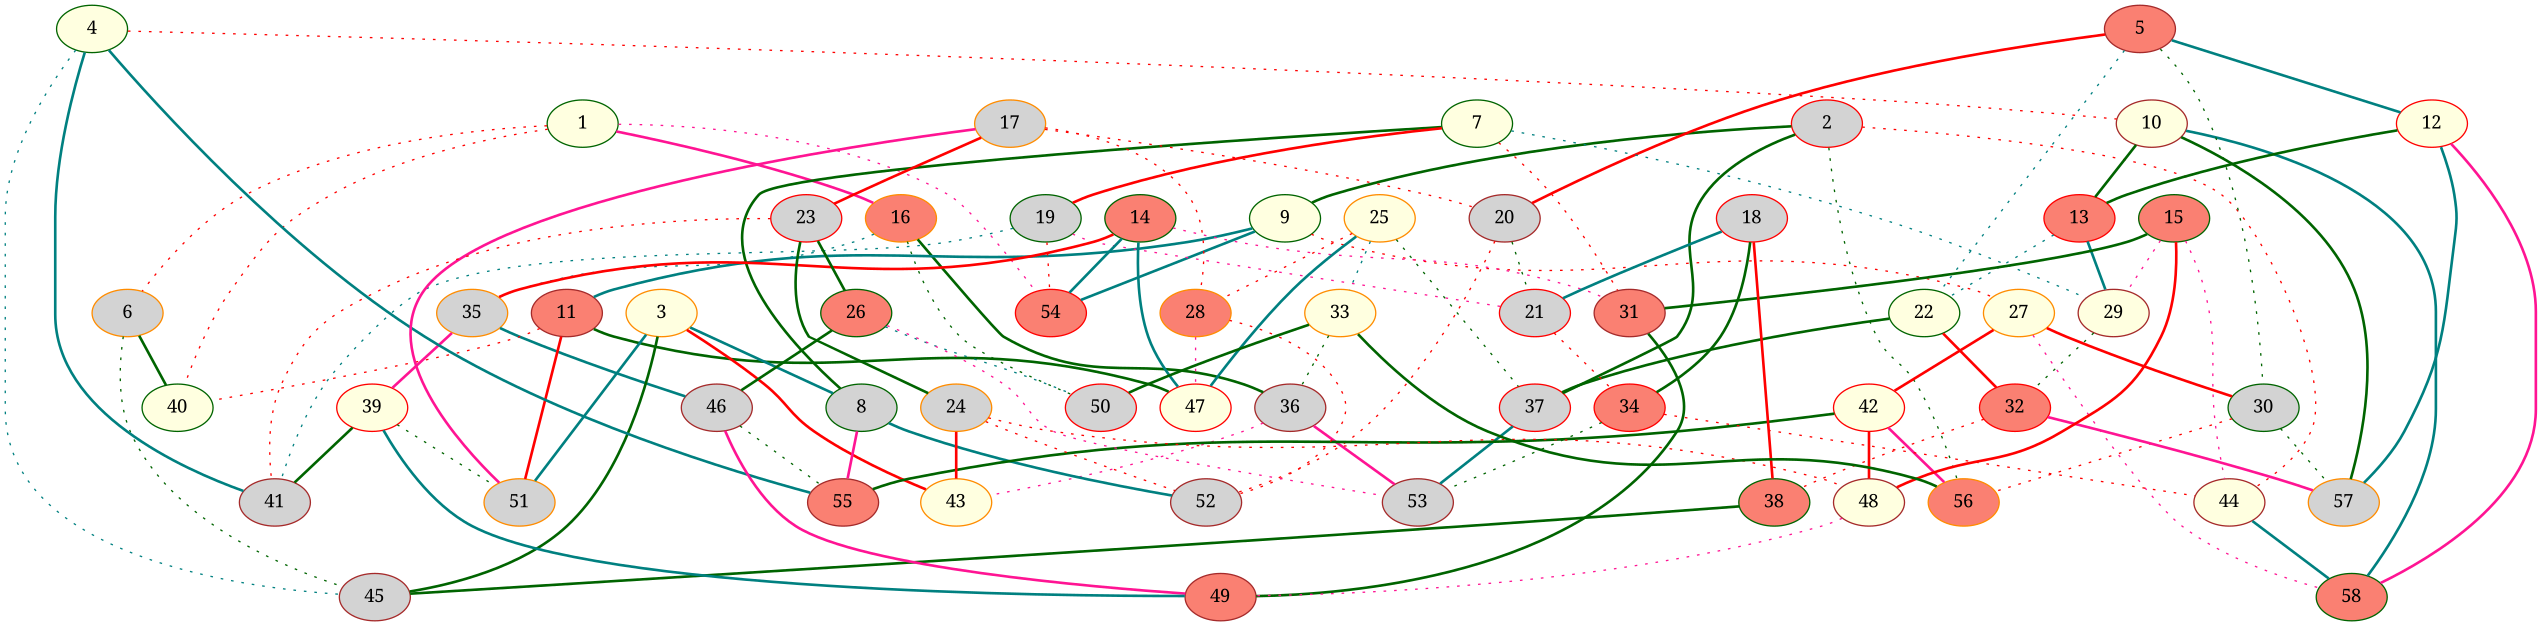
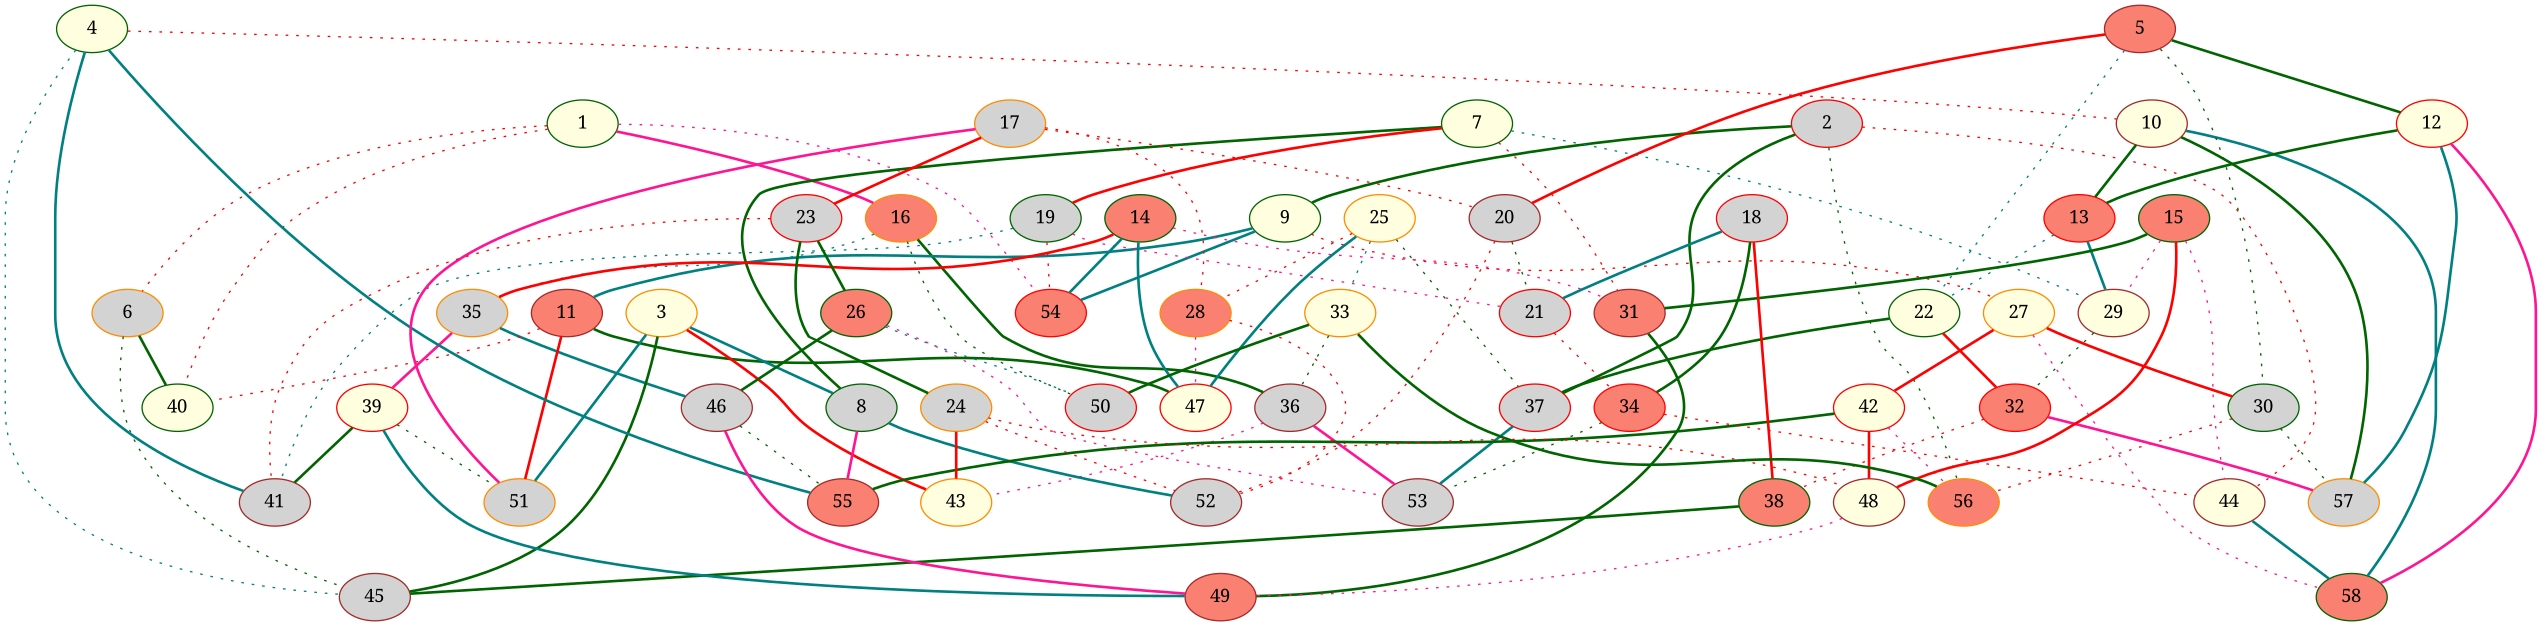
(2286, 76) -> (2286, 76)
(1925, 463) -> (1925, 463)
